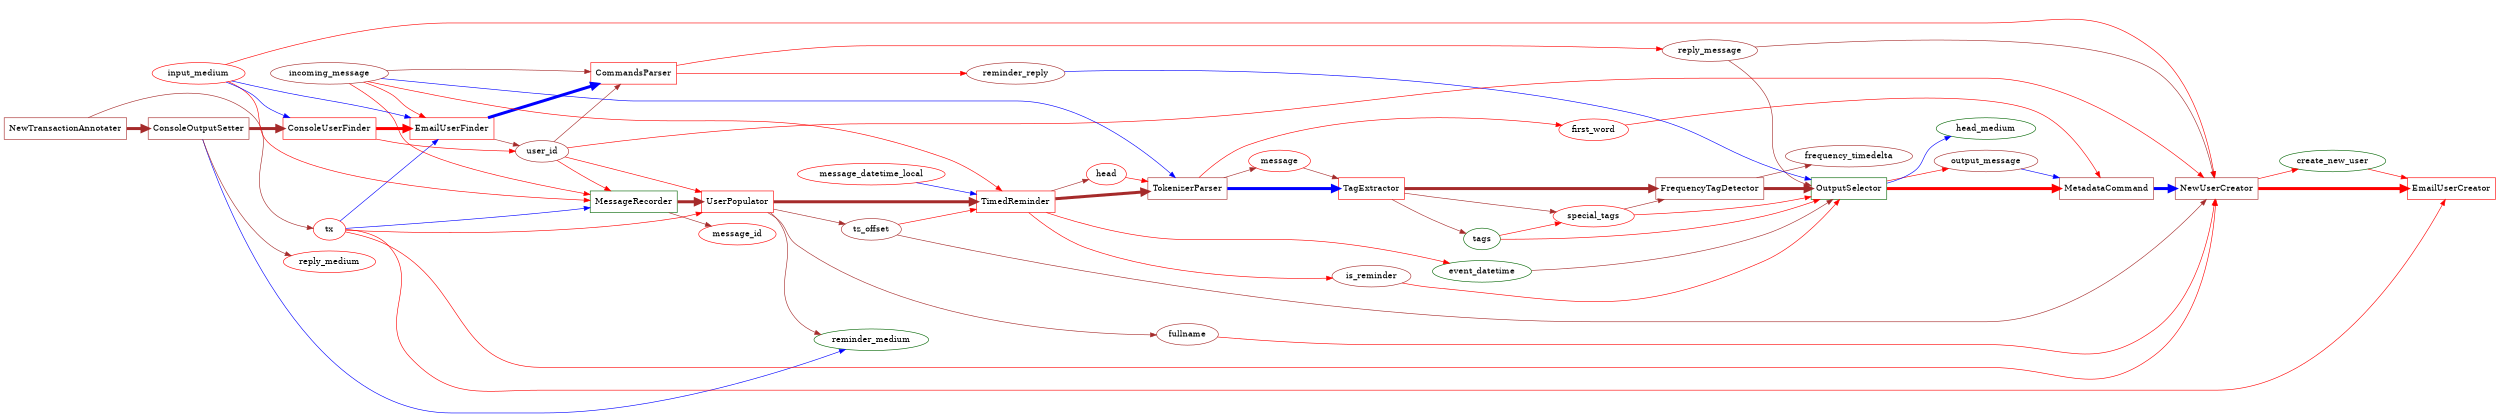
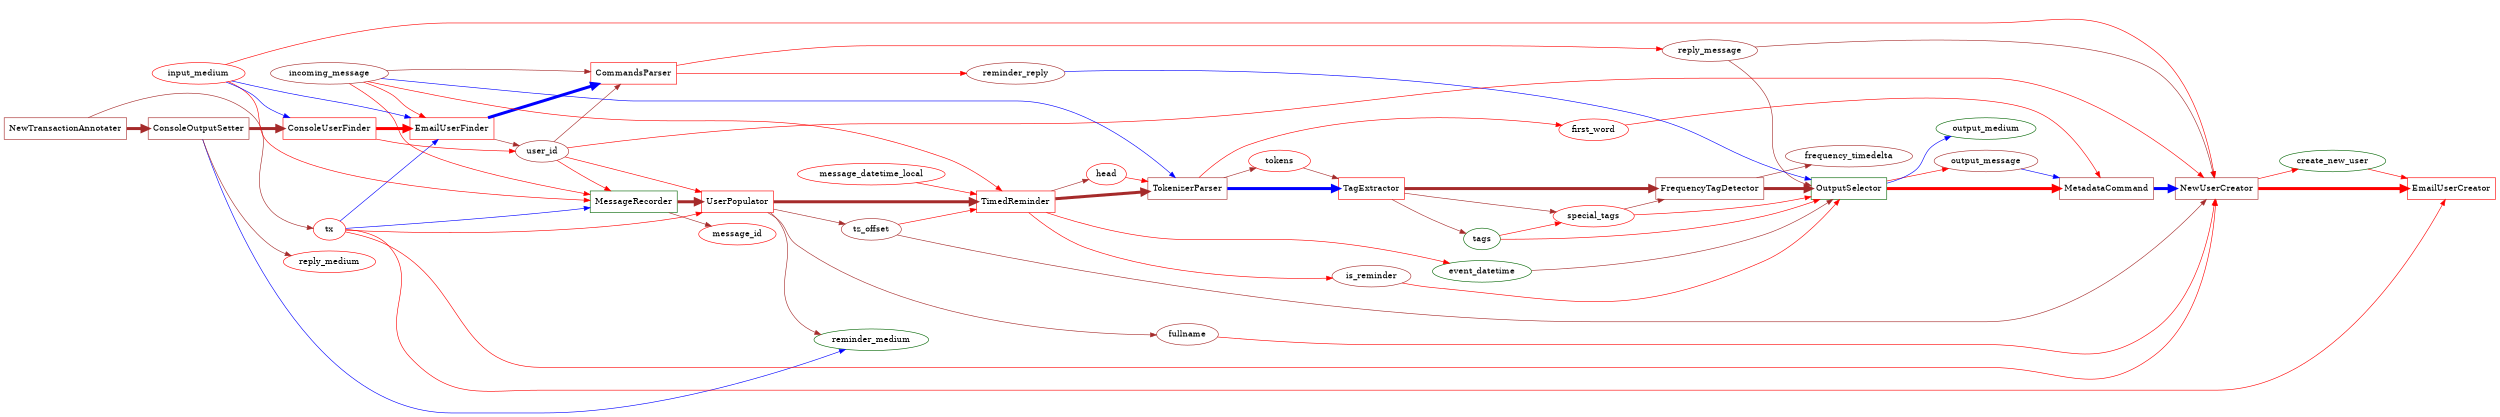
(1986, 129) -> (1986, 129)
(1280, 161) -> (1280, 161)
(943, 188) -> (943, 188)
